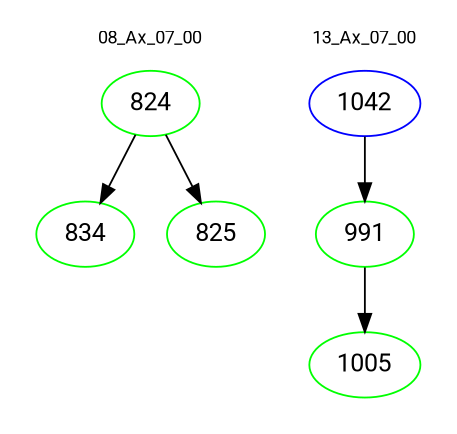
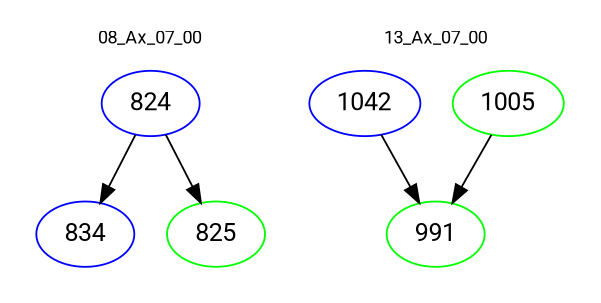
(151, 103) -> (151, 103)
(85, 234) -> (85, 234)
(365, 291) -> (476, 161)
